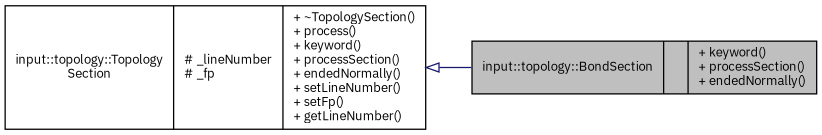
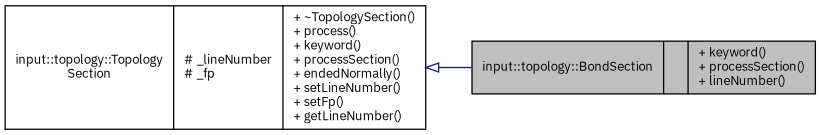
(752, 81) -> (742, 81)
